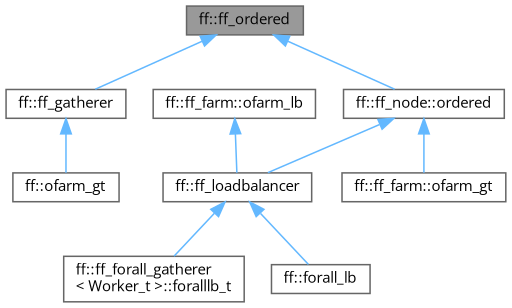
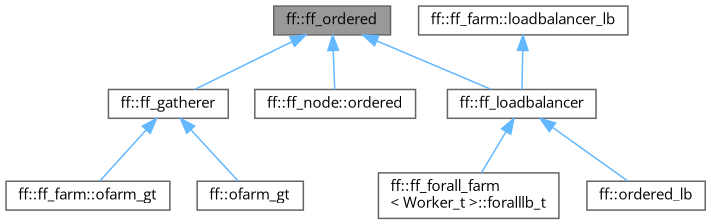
(234, 104) -> (523, 20)
(324, 149) -> (434, 65)
(424, 153) -> (123, 156)
(154, 279) -> (469, 196)
(321, 279) -> (646, 196)
